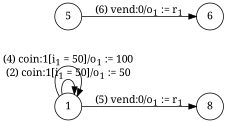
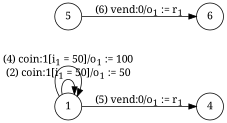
(210, 106) -> (210, 106)
